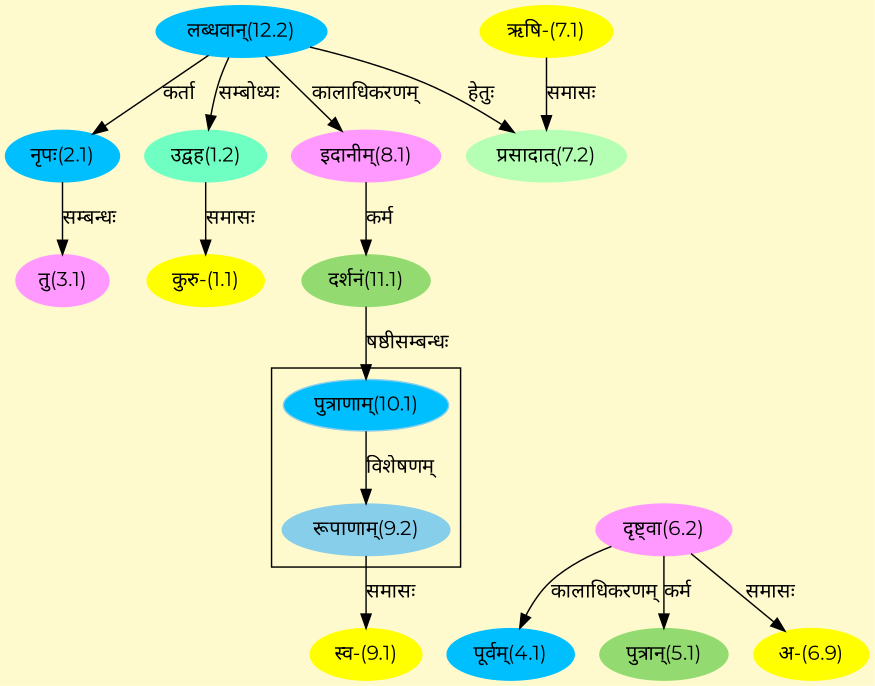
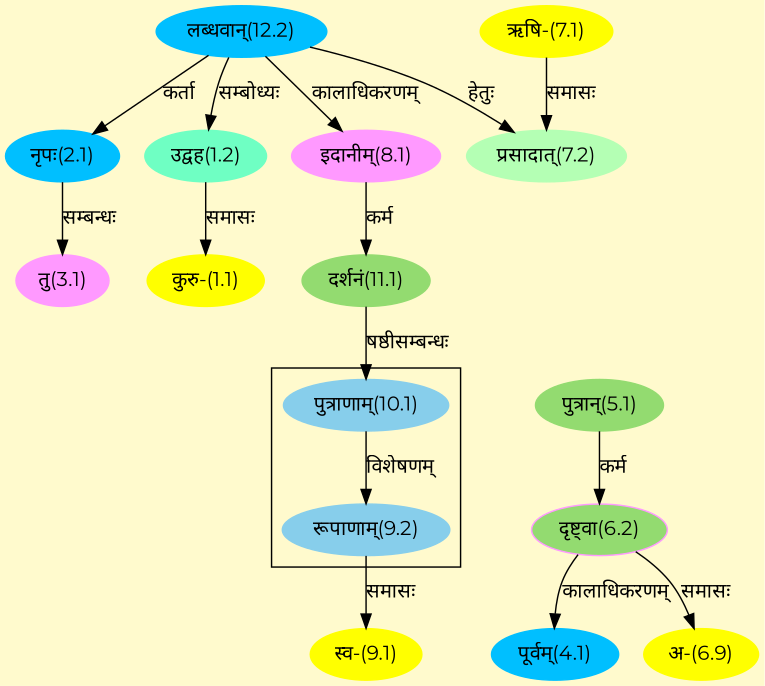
(366, 405) -> (366, 405)
(664, 530) -> (599, 530)
(664, 585) -> (599, 460)
